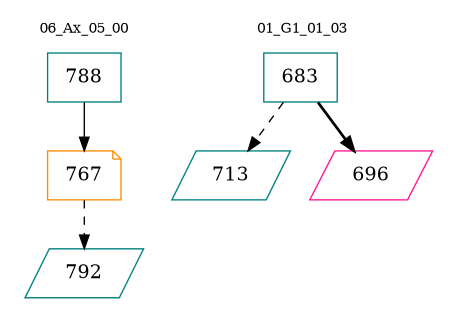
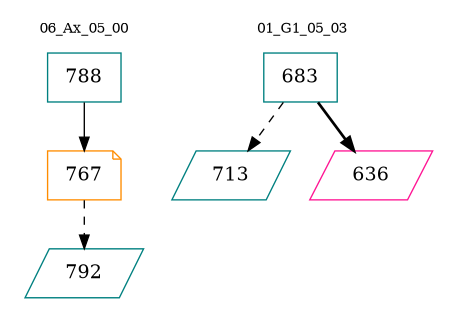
(303, 29) -> (303, 29)
(371, 175) -> (371, 175)
